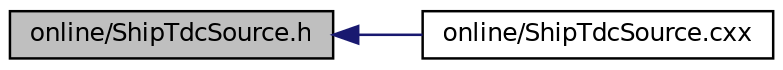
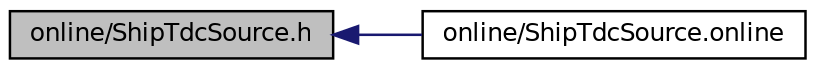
(598, 35) -> (614, 35)
